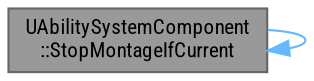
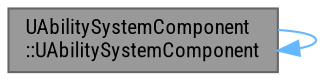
(138, 40) -> (143, 40)
